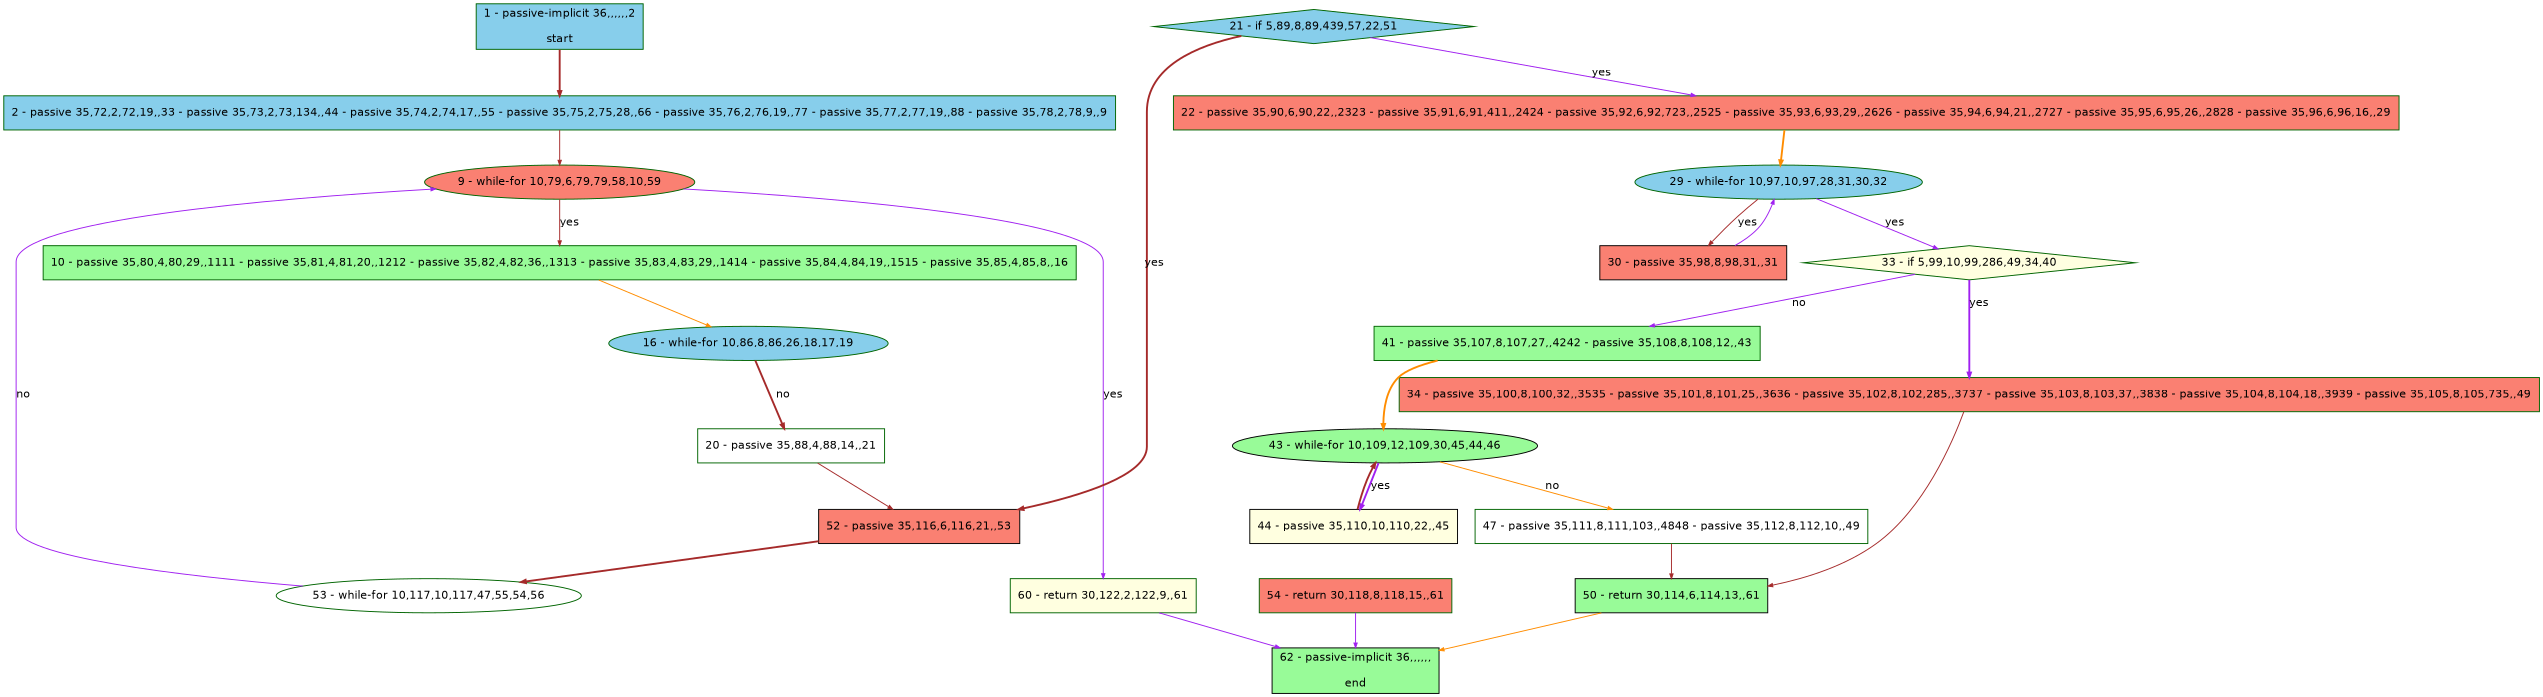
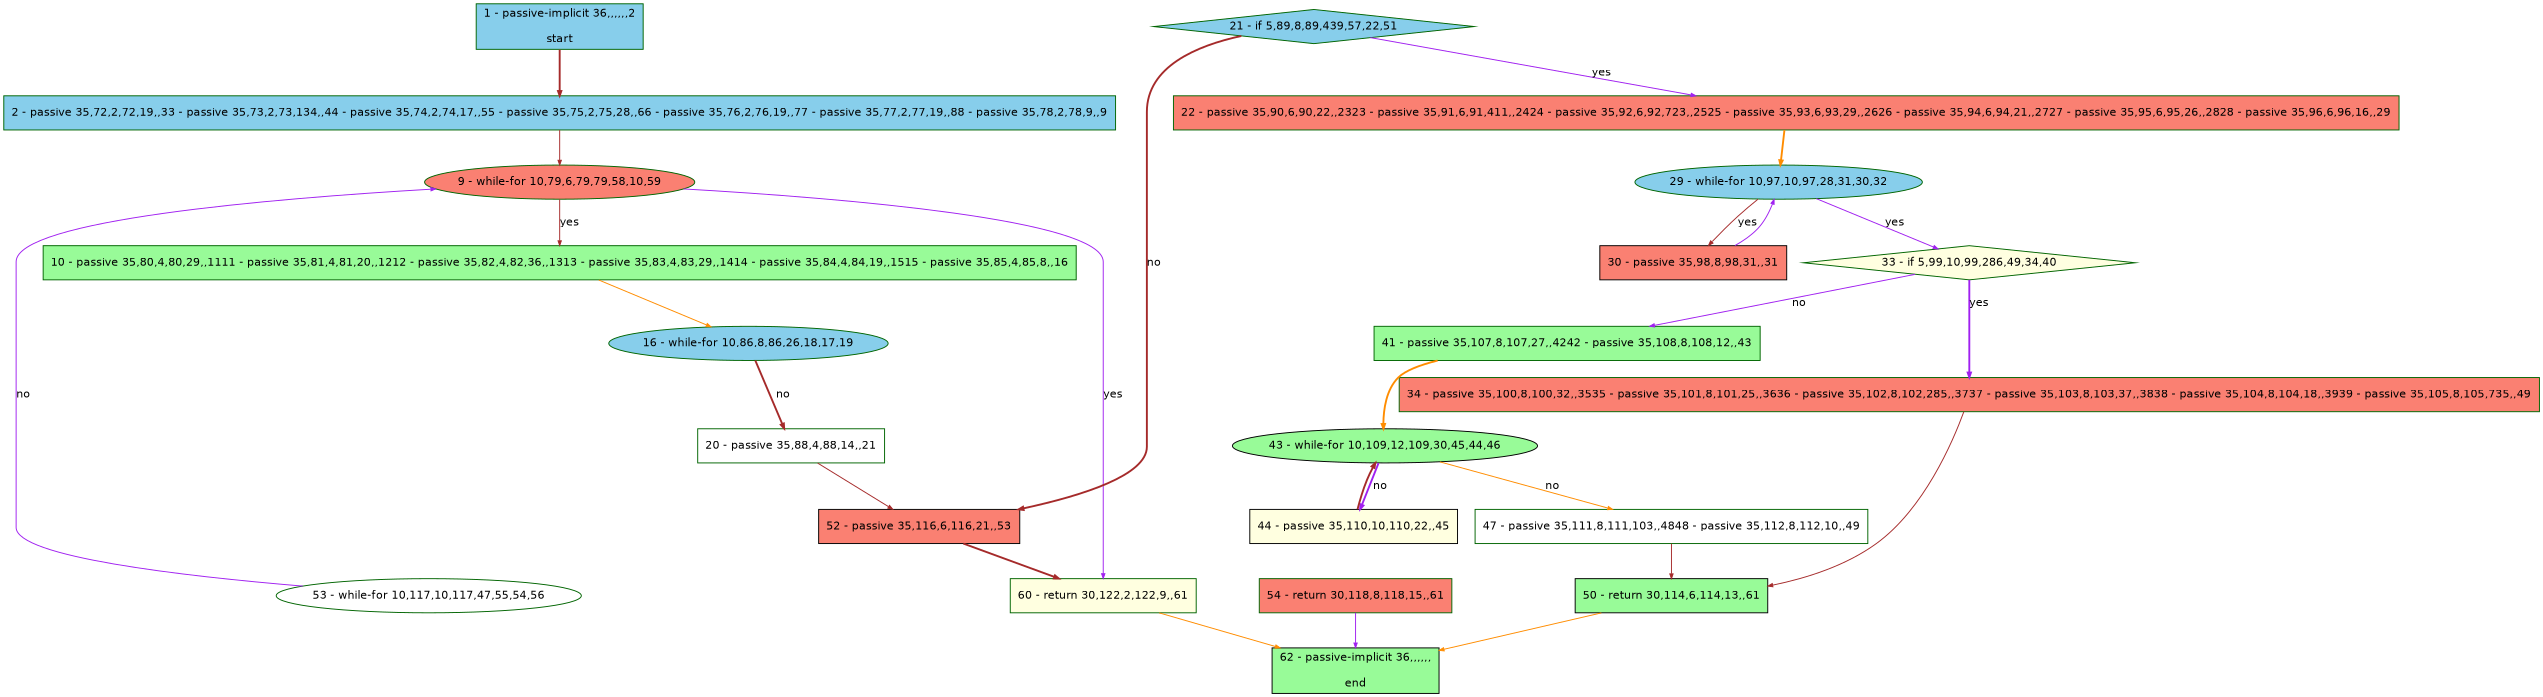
(1154, 263) -> (1154, 263)
(1381, 486) -> (1381, 486)
(672, 561) -> (1009, 560)
(1217, 630) -> (1217, 630)
